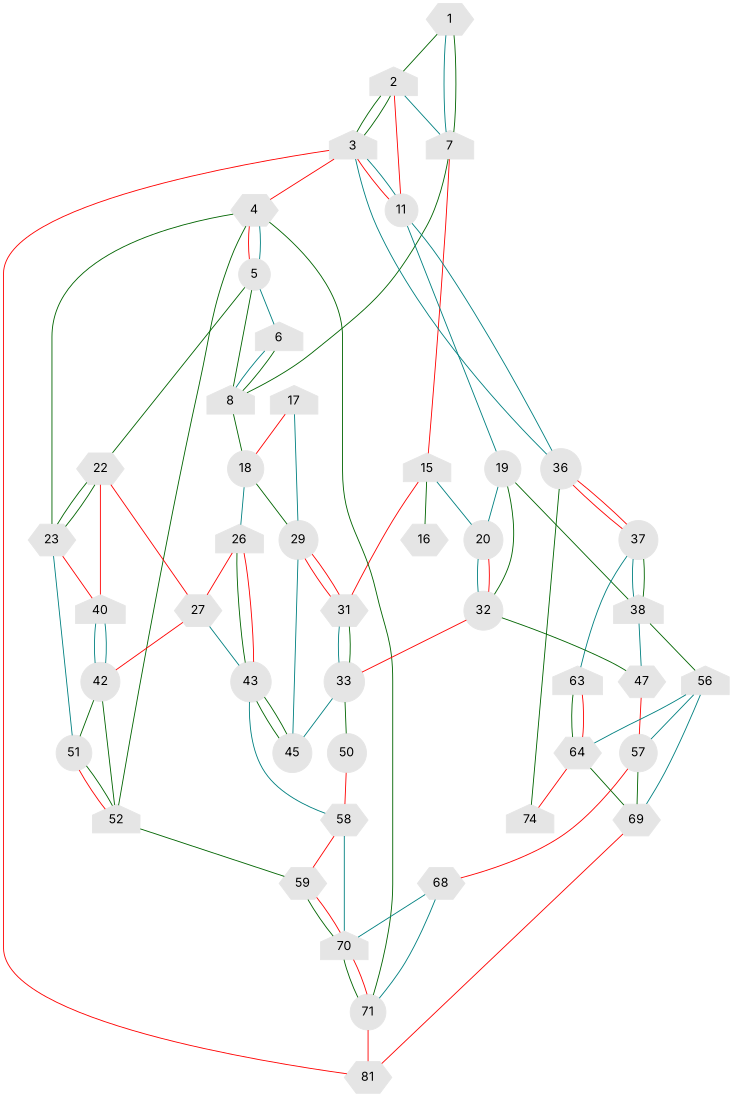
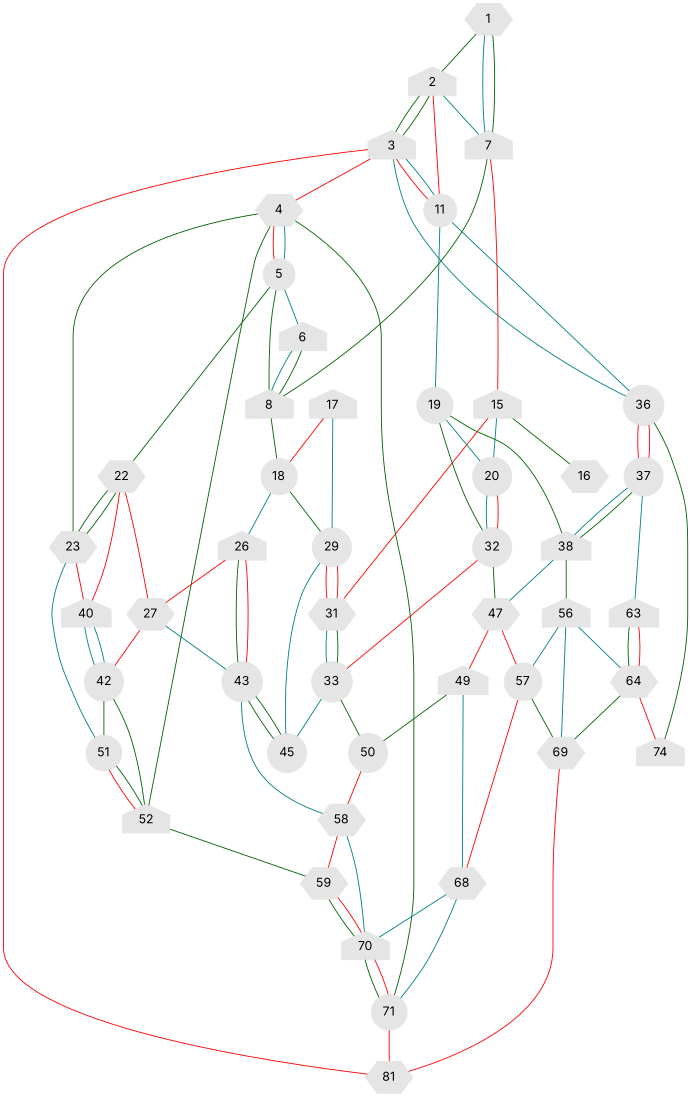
none -> (463, 682)
